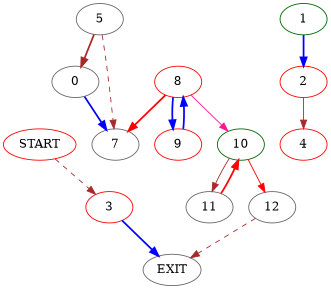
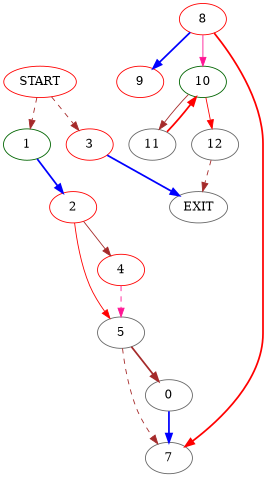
none -> (34, 109)
(184, 118) -> none
none -> (84, 269)
none -> (121, 297)
